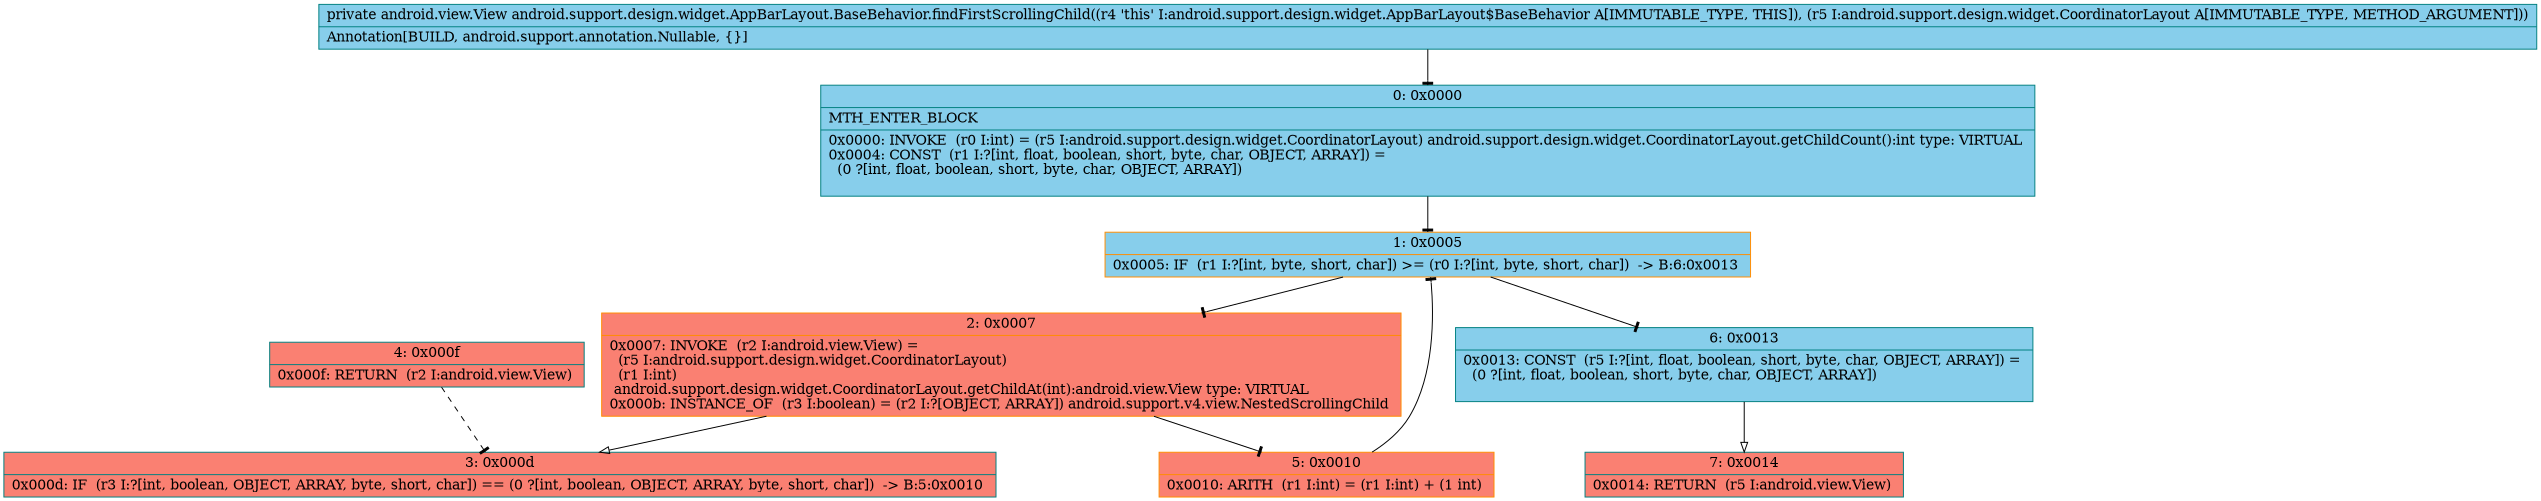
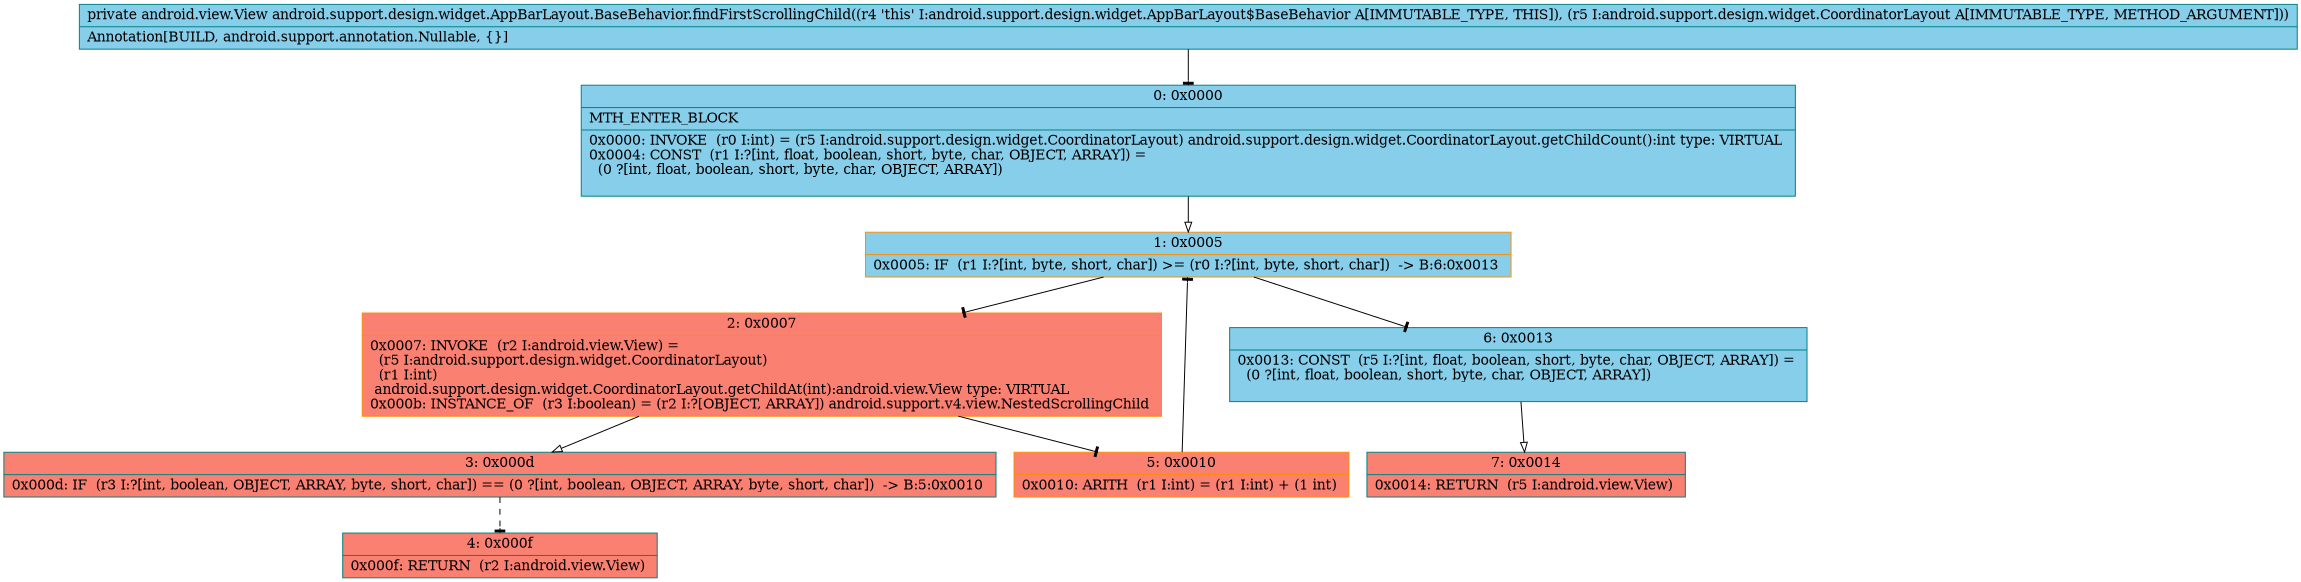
(1428, 212) -> (1188, 209)
(462, 418) -> (500, 513)
